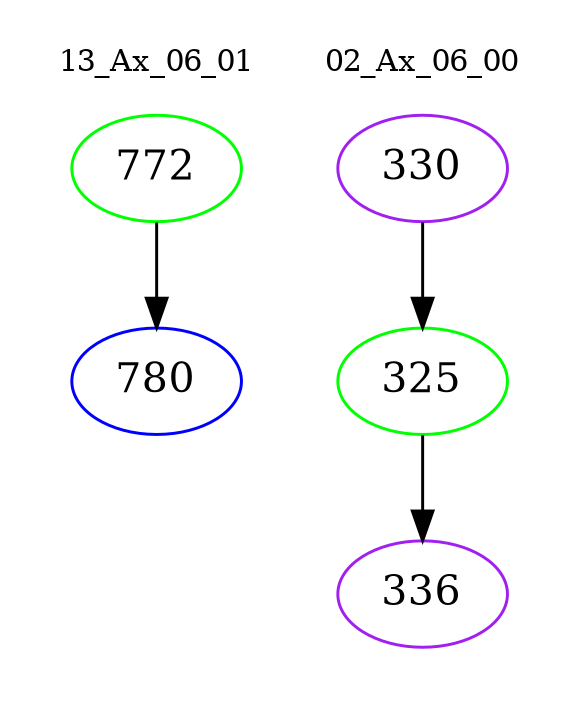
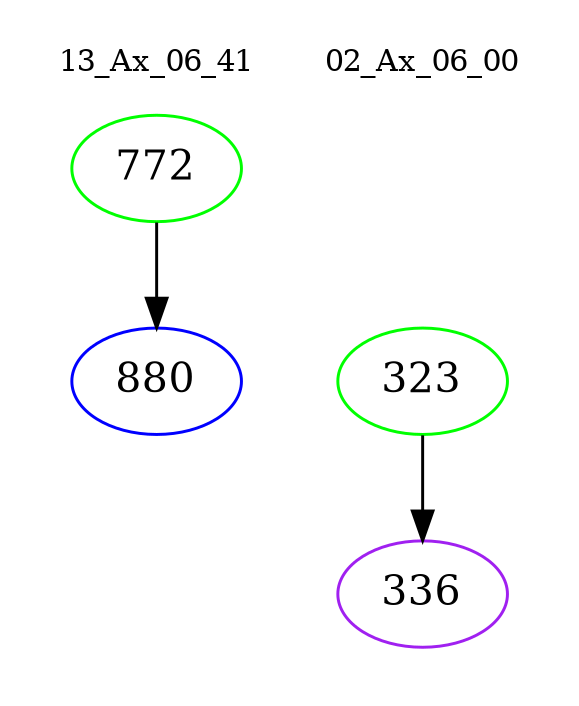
(157, 64) -> (157, 64)
(423, 168) -> none
(157, 381) -> (157, 381)
(423, 381) -> (423, 381)
